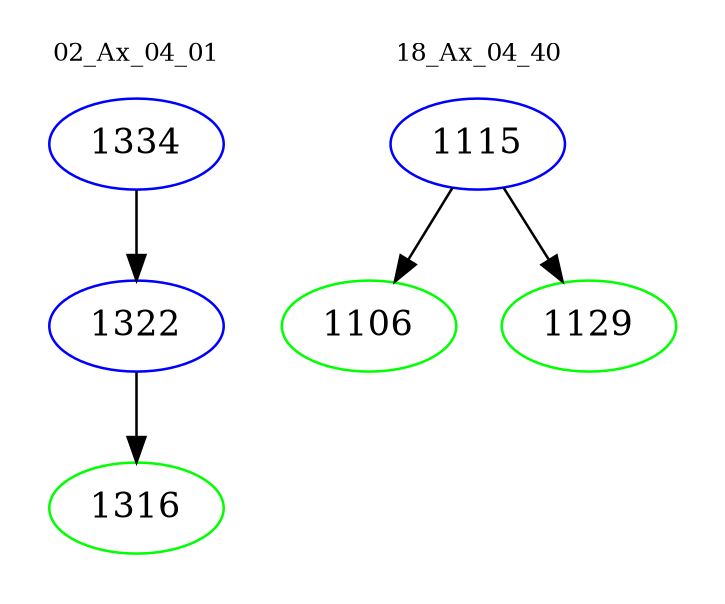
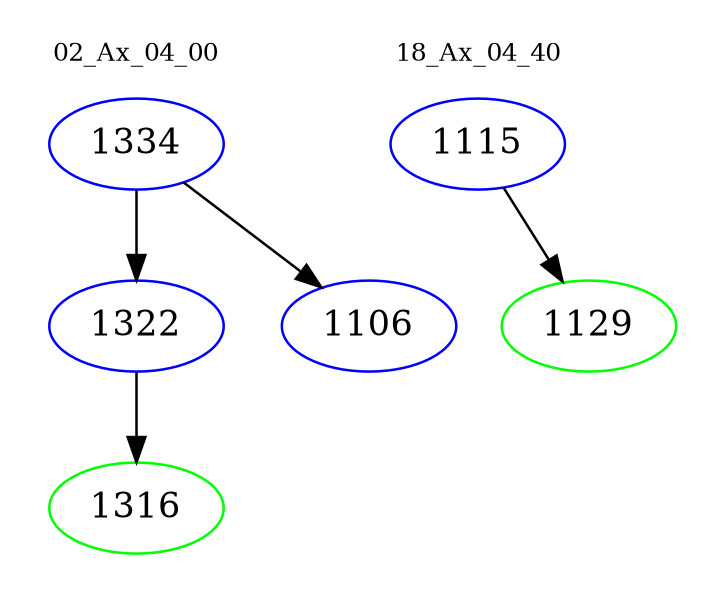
(136, 54) -> (136, 54)
(430, 224) -> (227, 216)
(369, 326) -> (369, 326)
